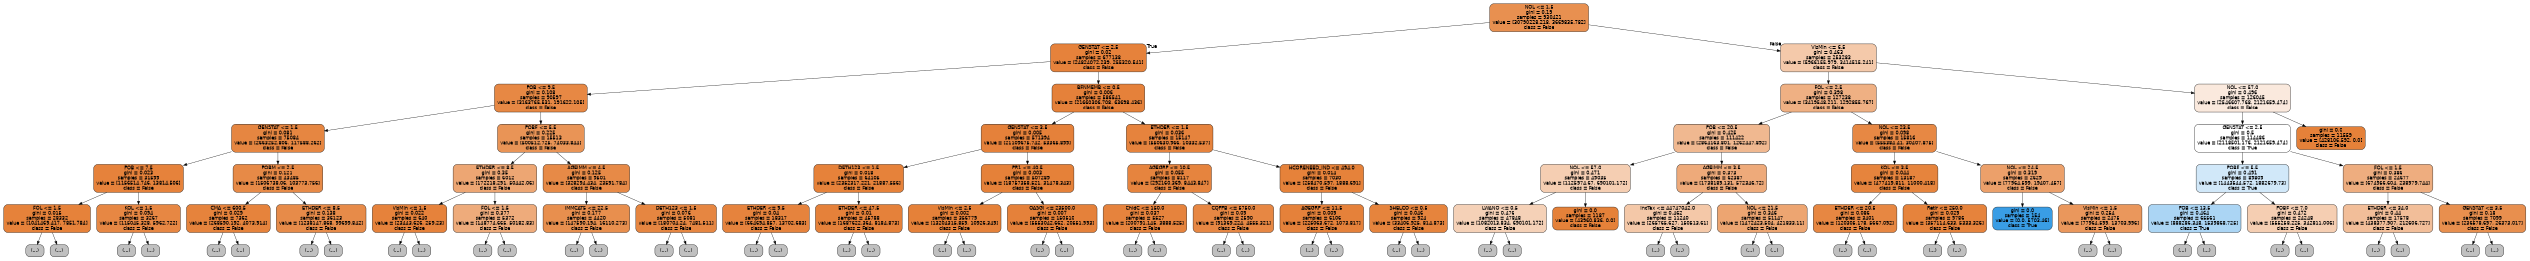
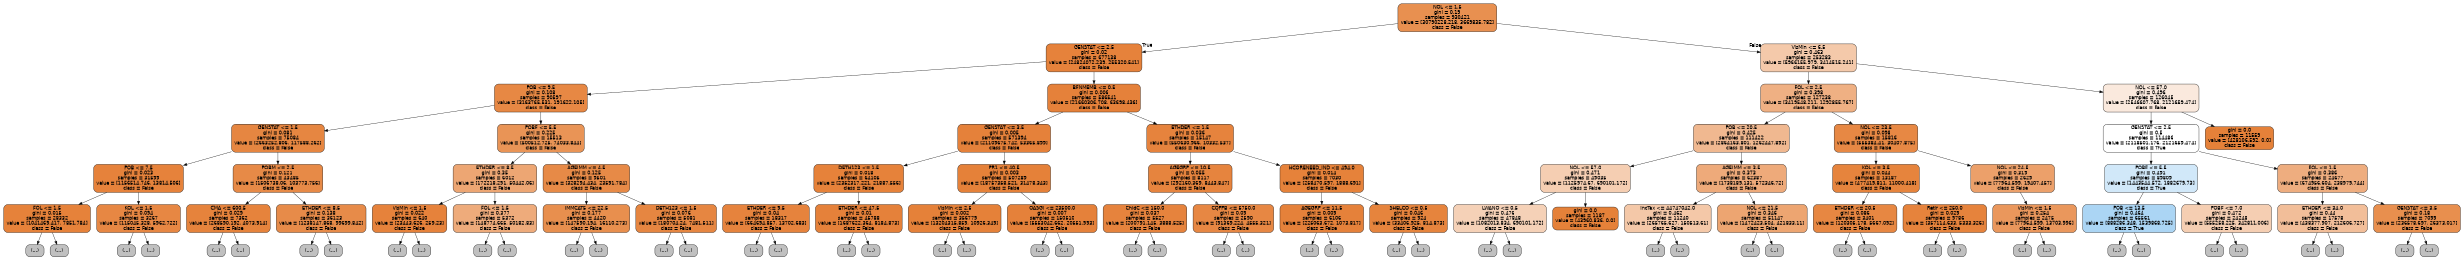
(2022, 219) -> none
